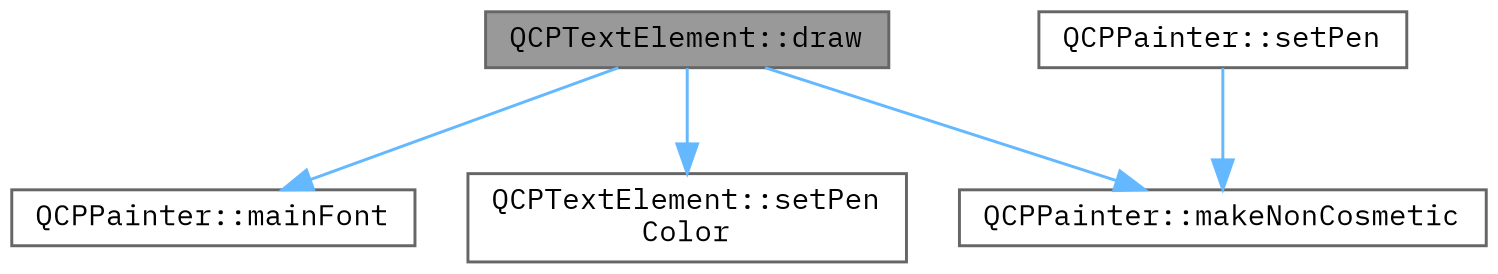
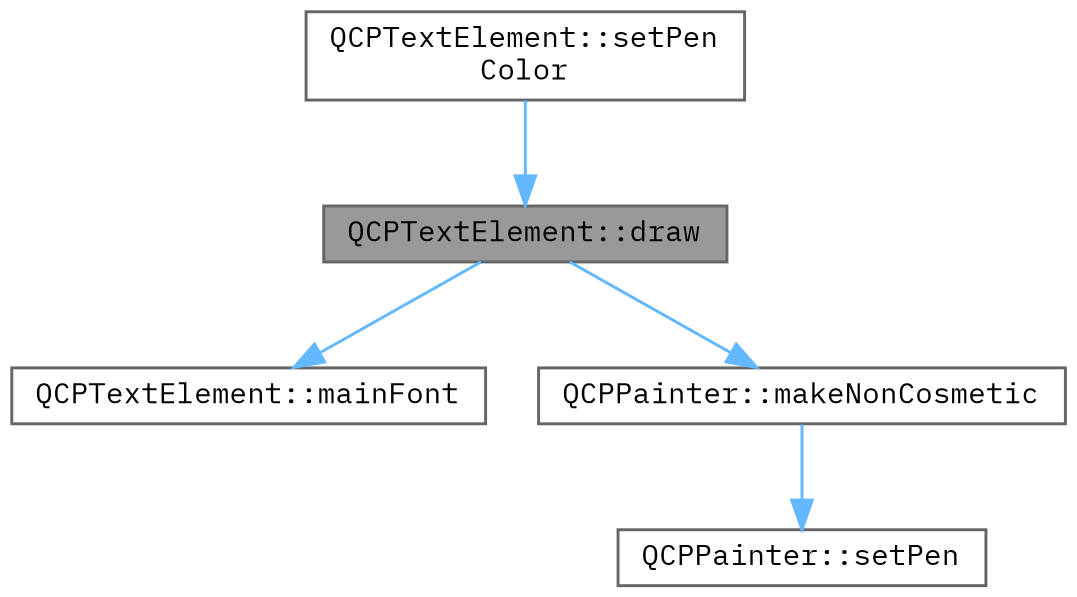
(687, 106) -> (525, 138)
(1223, 114) -> (802, 462)
(213, 218) -> (249, 396)
